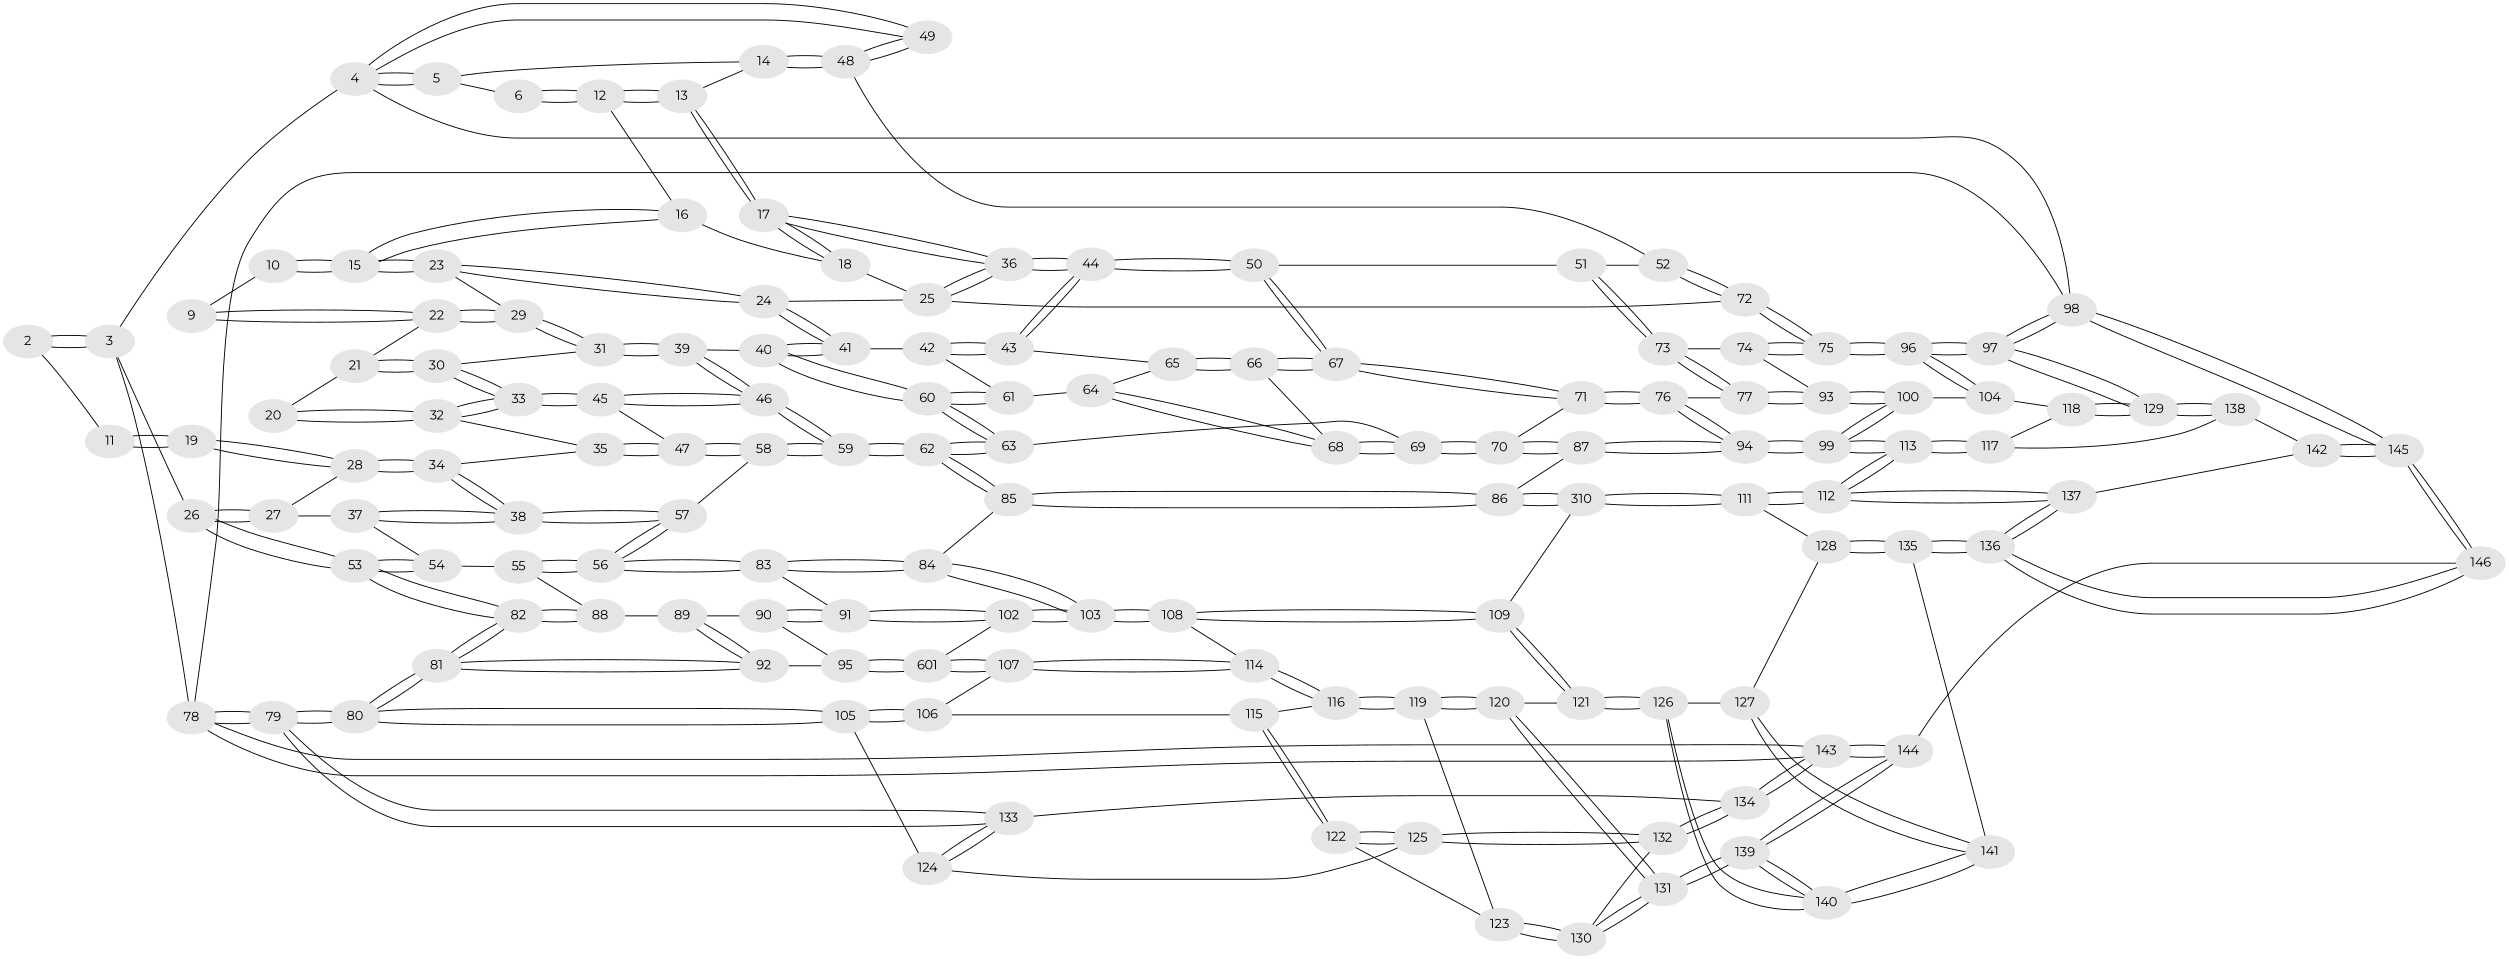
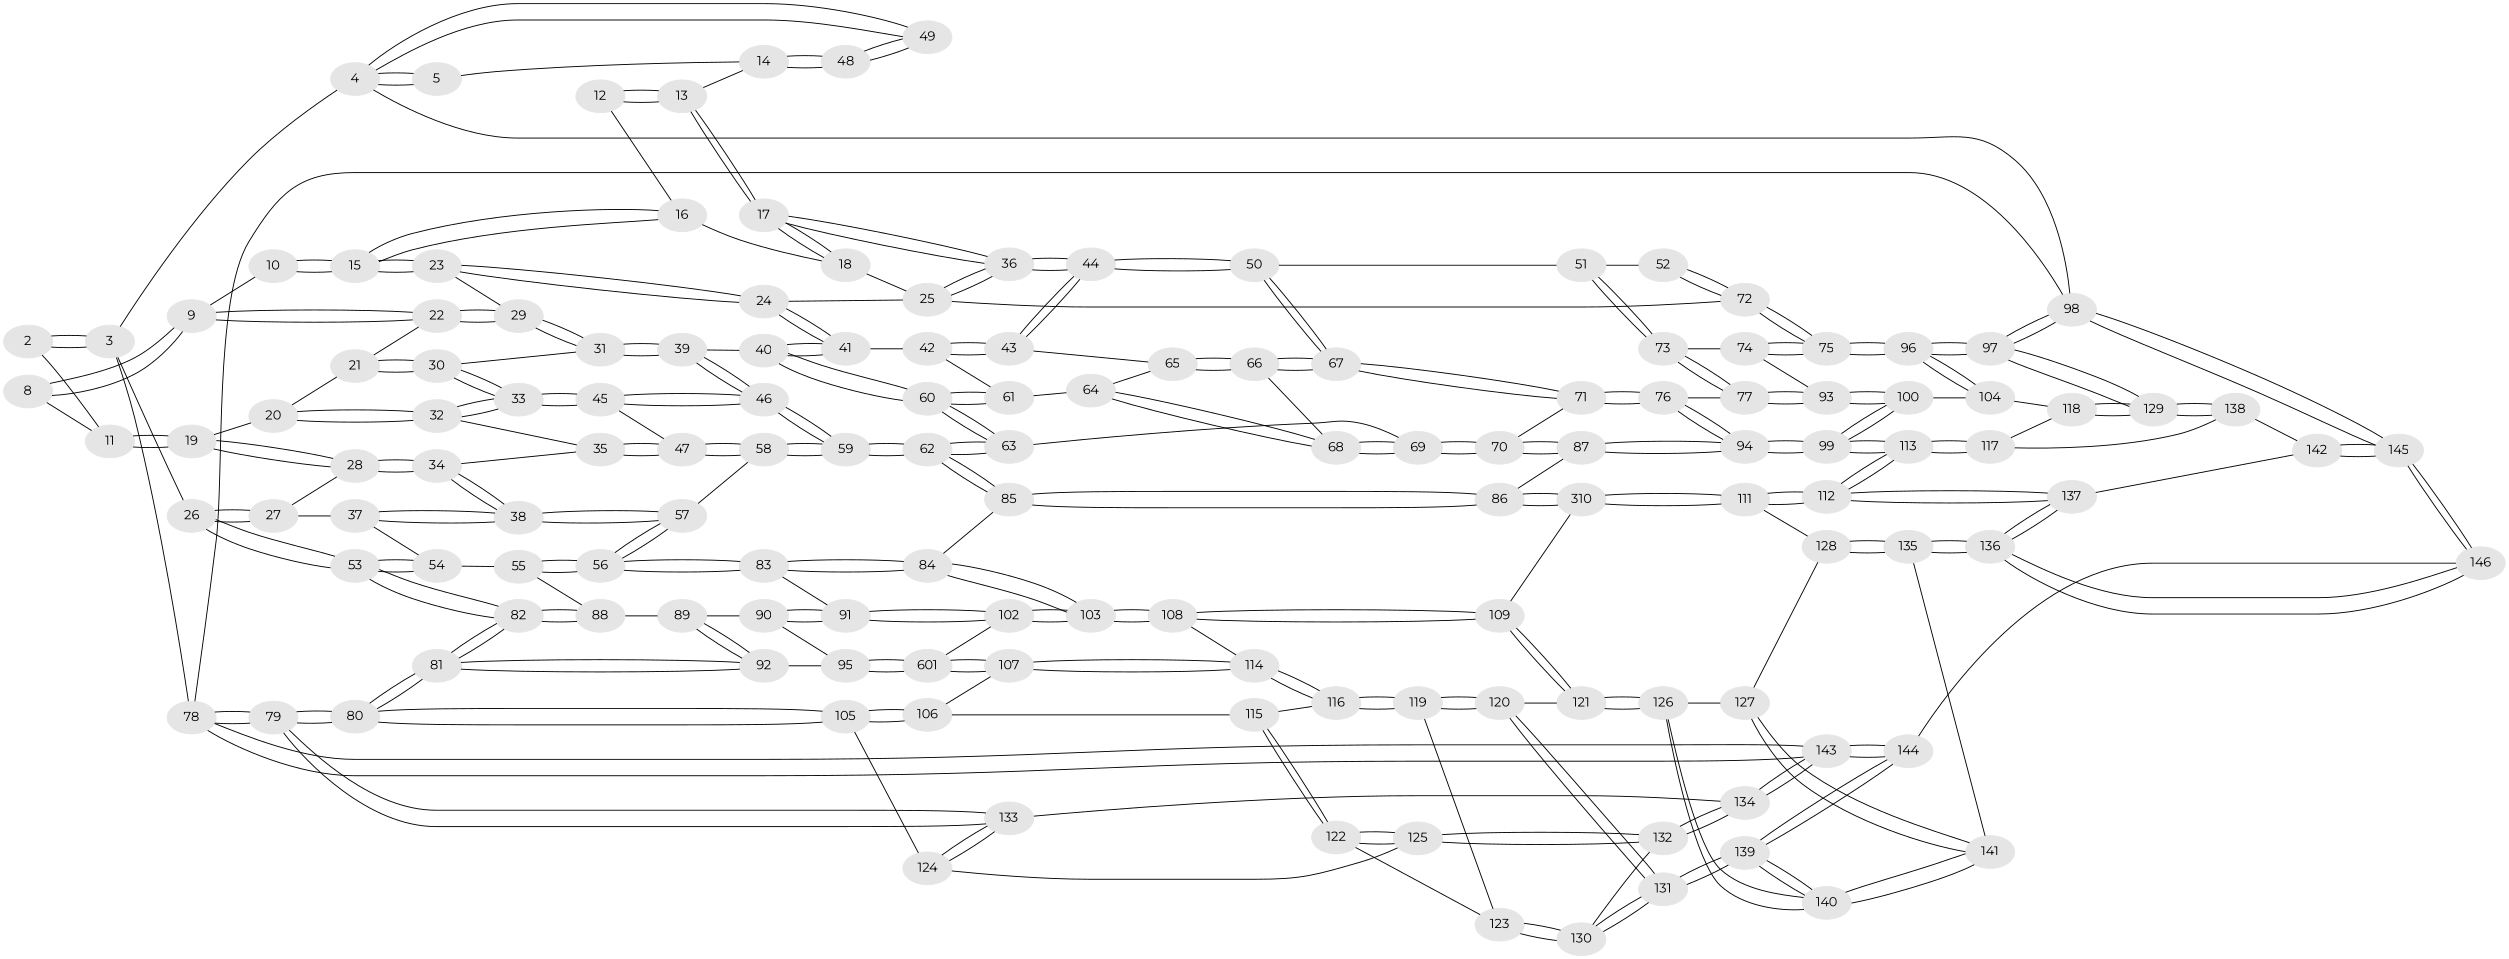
(519, 96) -> none
(1226, 207) -> none
none -> (28, 391)
none -> (233, 429)
